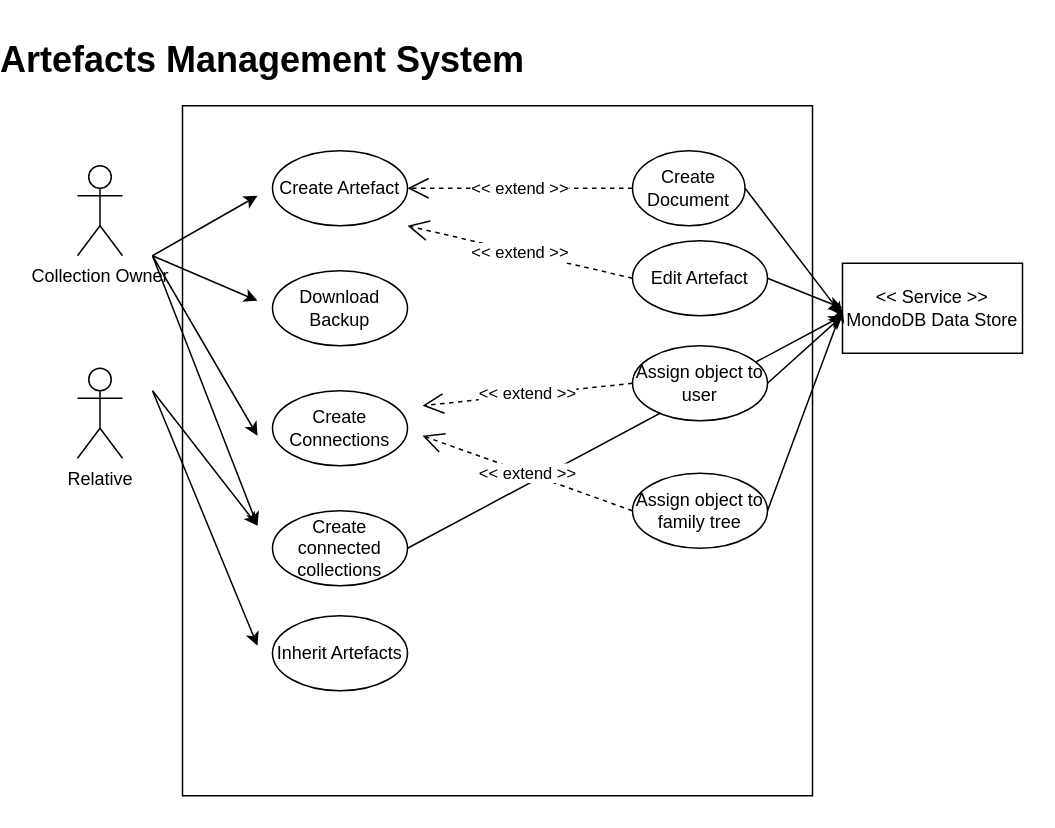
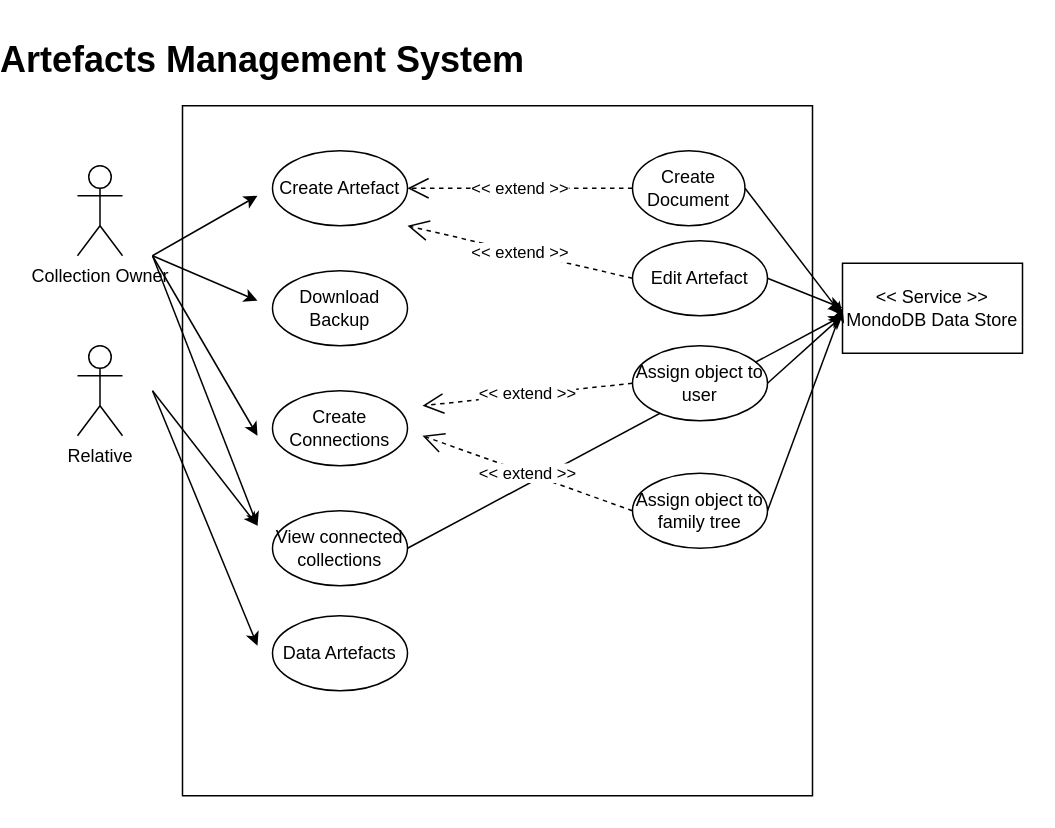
(100, 413) -> (100, 391)
(340, 548) -> (340, 548)
(340, 653) -> (340, 653)
